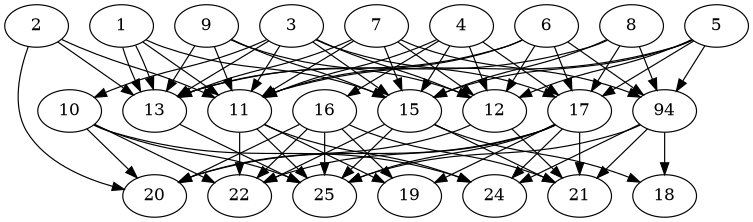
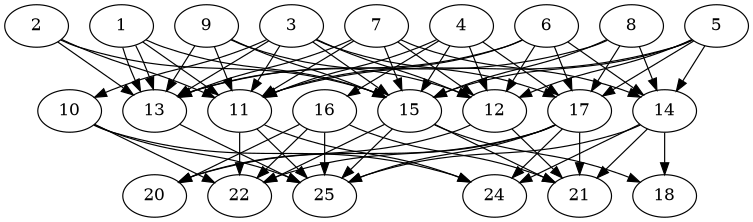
(665, 111) -> (665, 111)
(32, 138) -> (161, 65)
(108, 149) -> none
(410, 196) -> none
